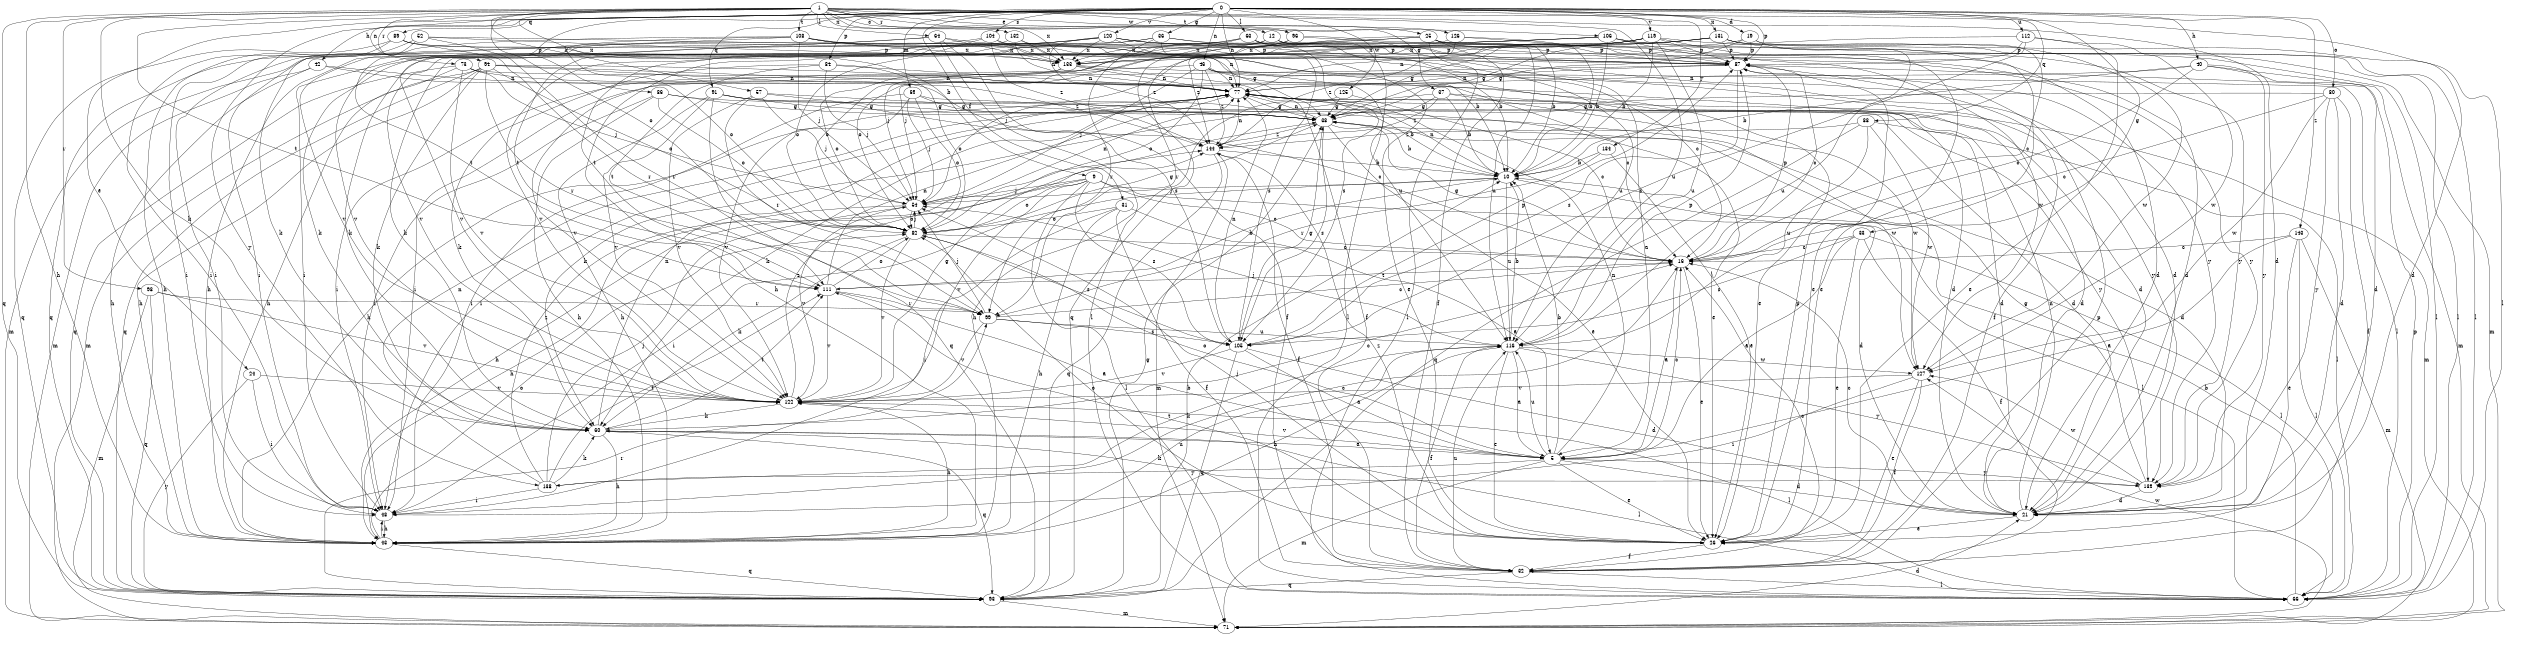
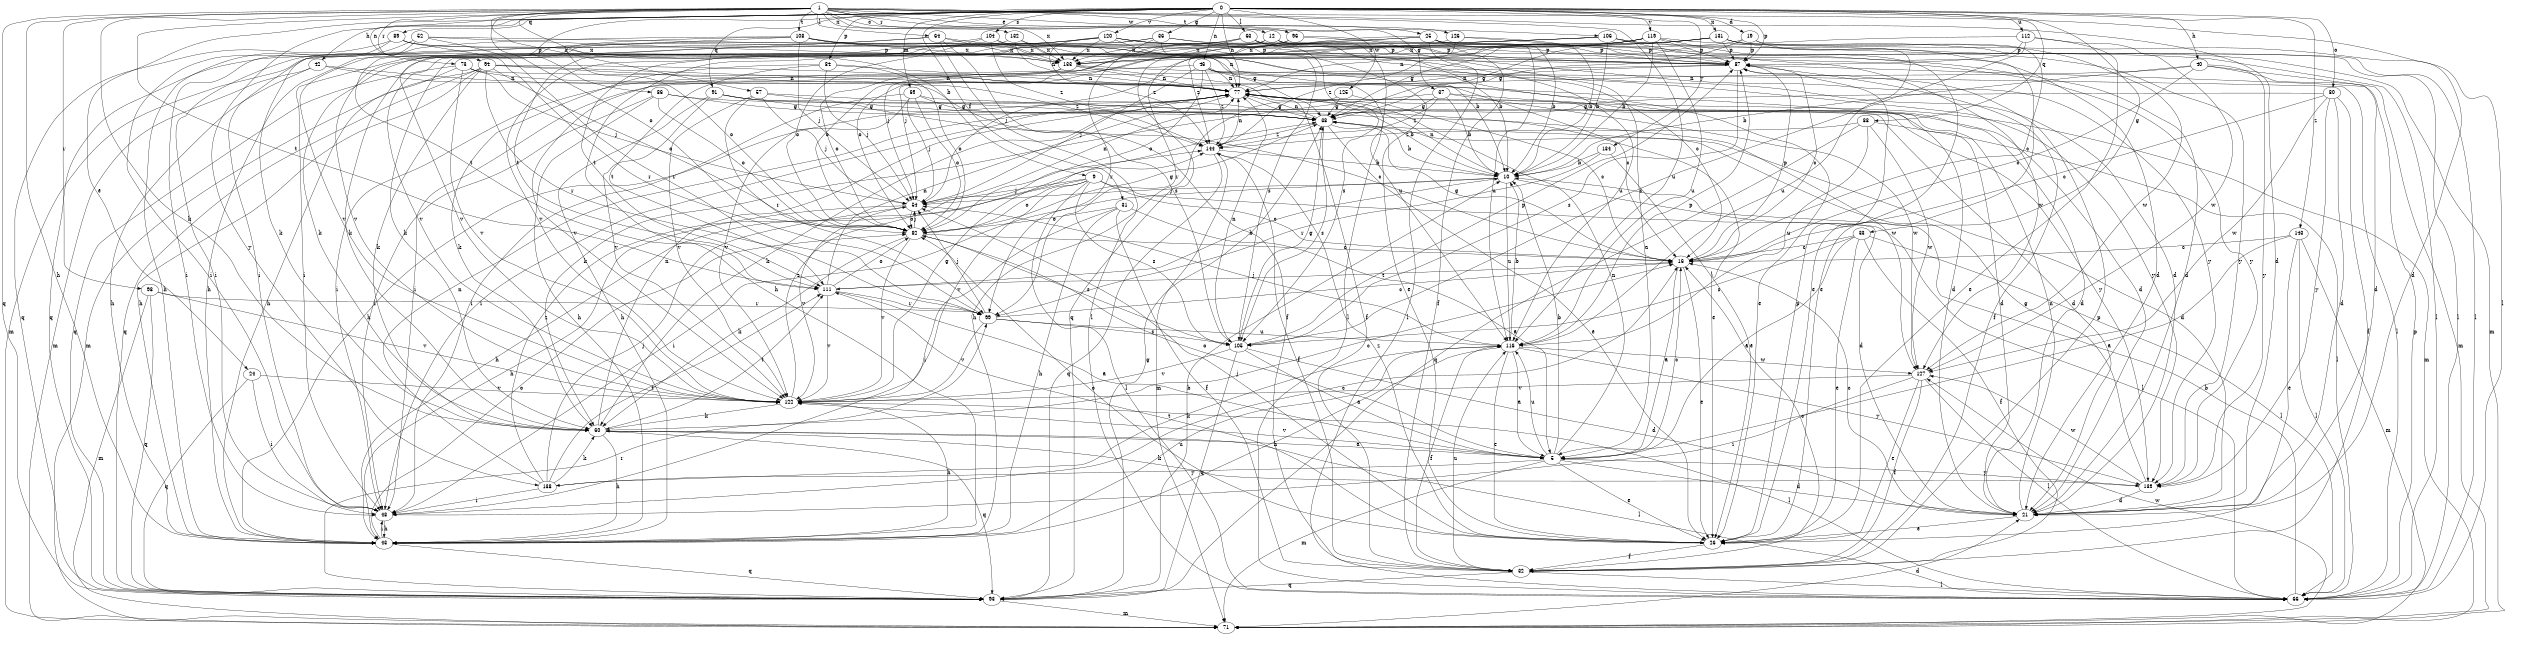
(894, 297) -> none
(166, 487) -> (166, 487)
none -> (2086, 521)
